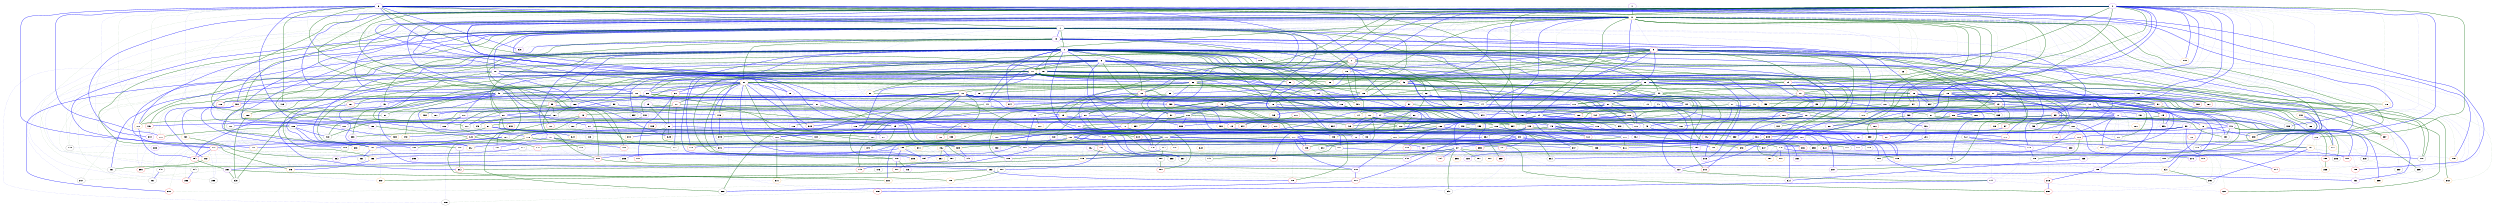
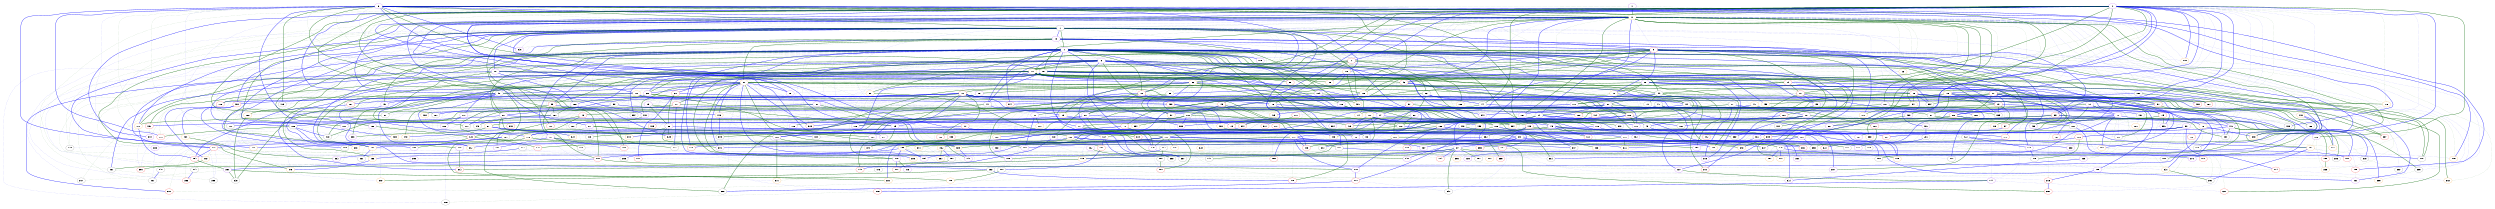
(917, 114) -> (917, 114)
